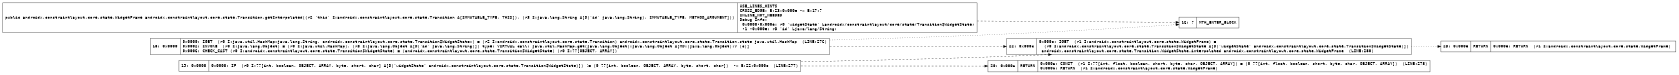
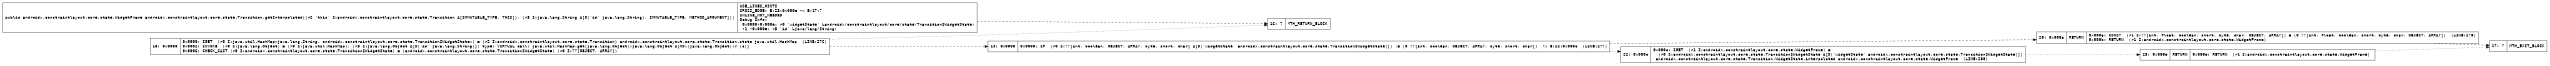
(1218, 22) -> (1308, 24)
(917, 46) -> (907, 46)
none -> (2518, 46)
(925, 59) -> (1614, 51)
